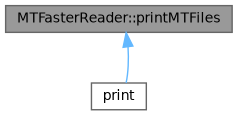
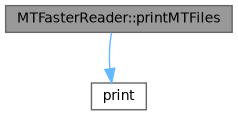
(128, 65) -> (110, 51)
